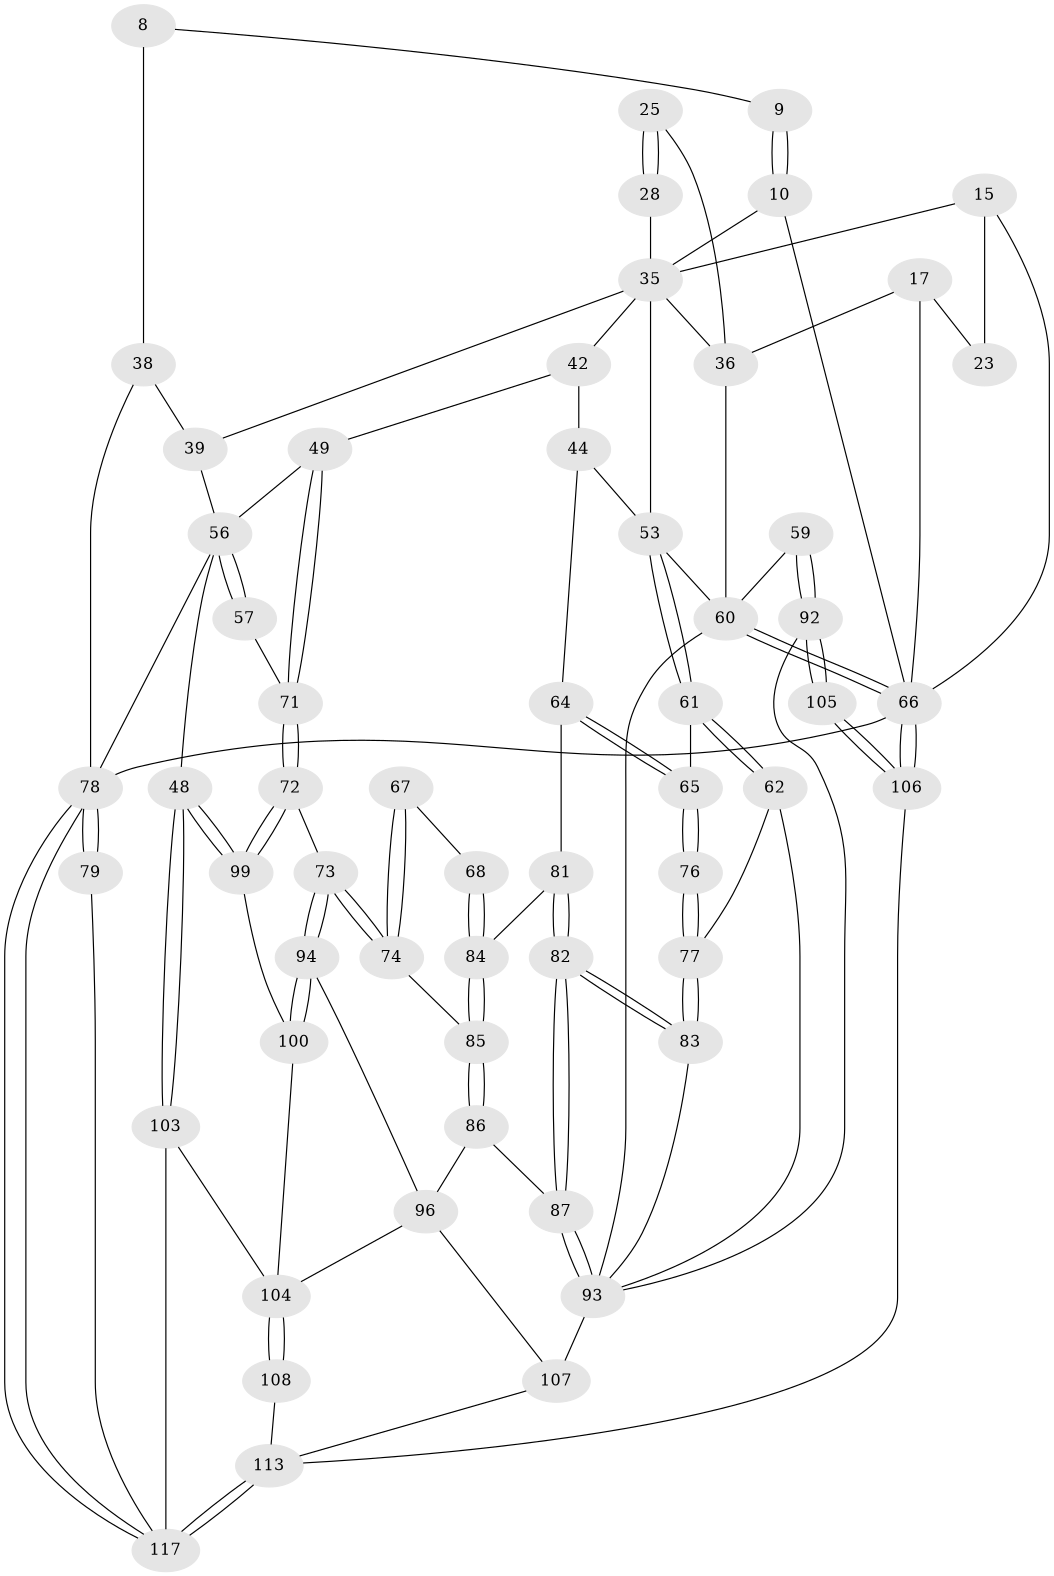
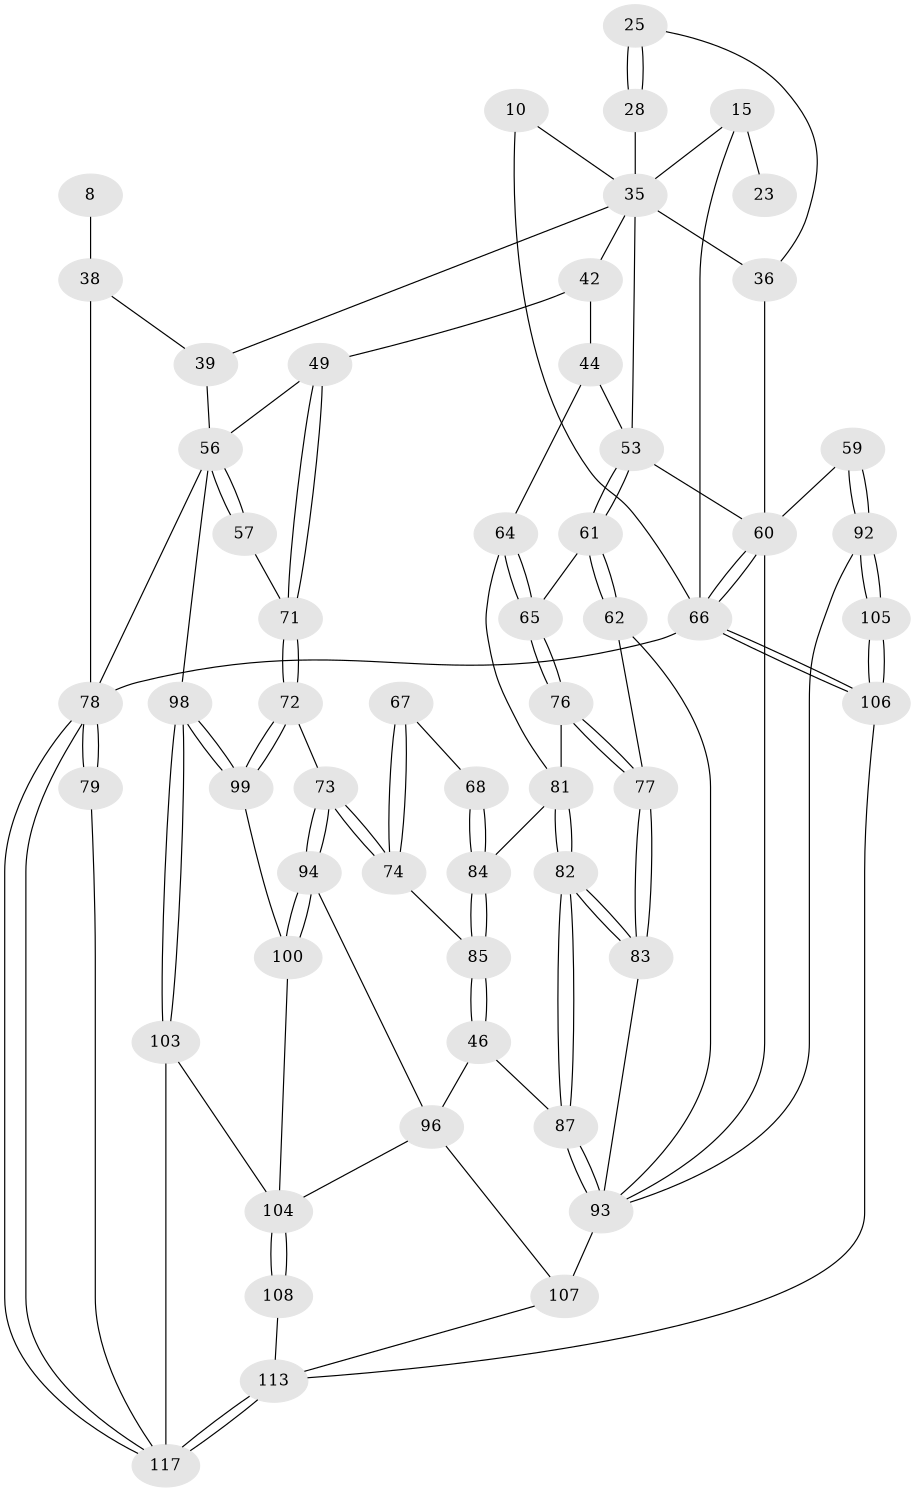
(780, 111) -> none
(920, 280) -> none
none -> (561, 746)
(180, 788) -> (180, 703)
(476, 1127) -> (479, 1042)
